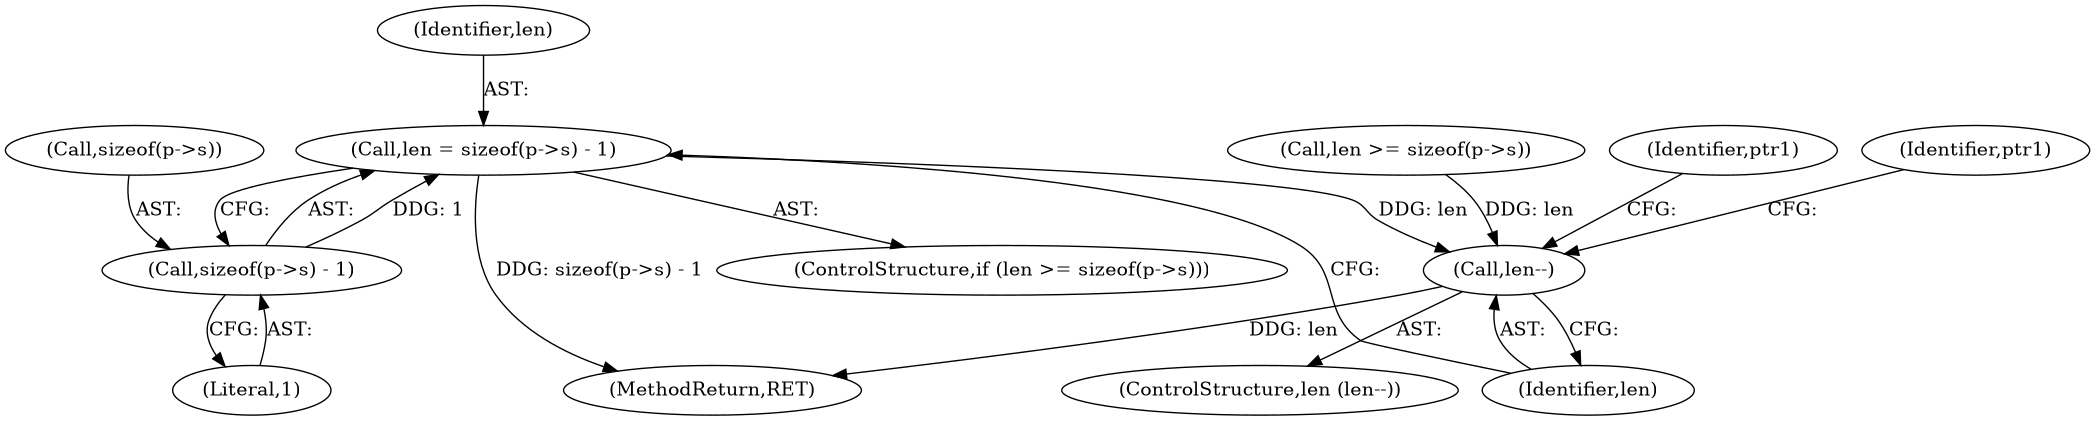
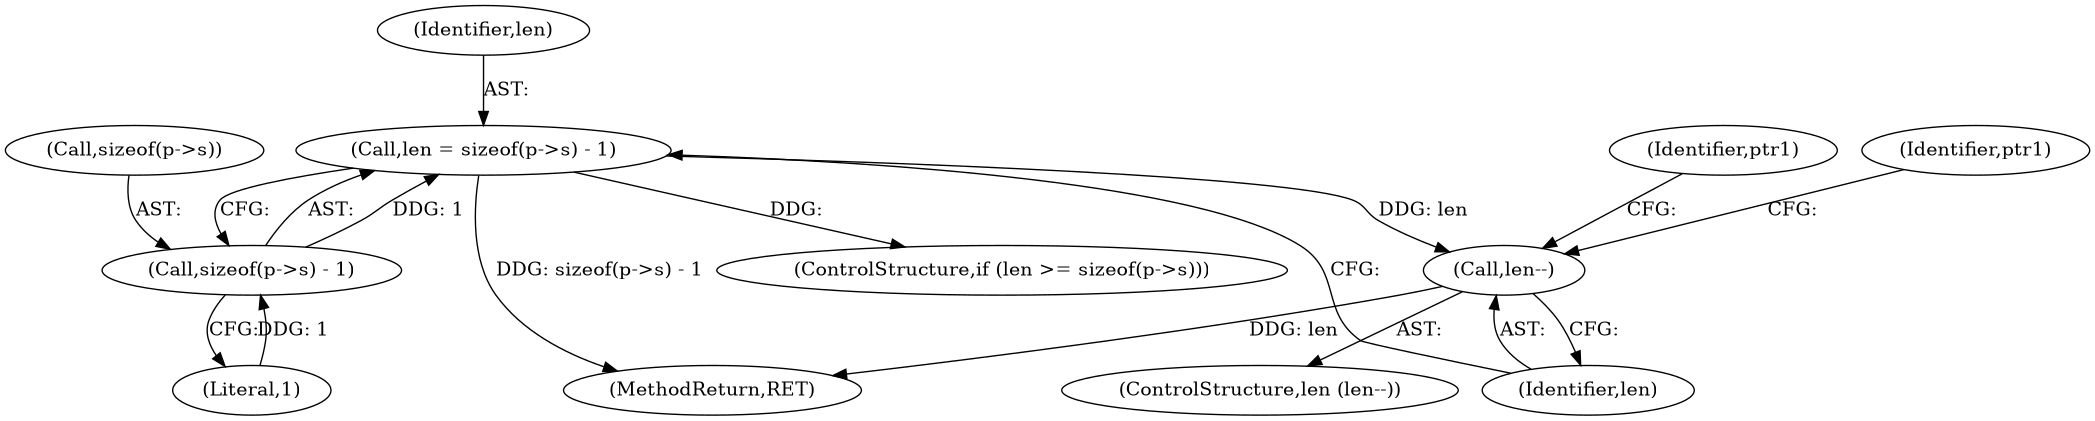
(1406, 150) -> none
(799, 210) -> (799, 210)
(293, 330) -> (293, 330)
